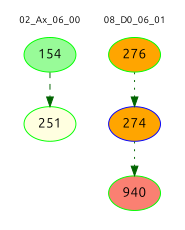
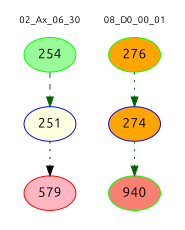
(50, 21) -> (50, 21)
(135, 21) -> (135, 21)
(50, 55) -> (50, 55)
(50, 124) -> (50, 124)
none -> (50, 193)
